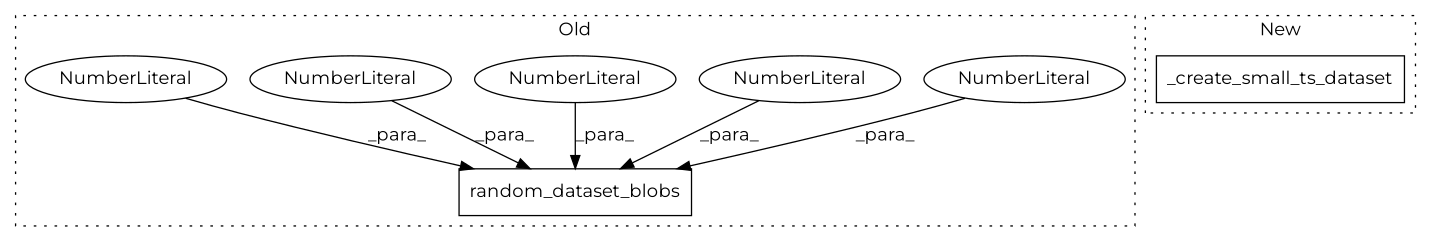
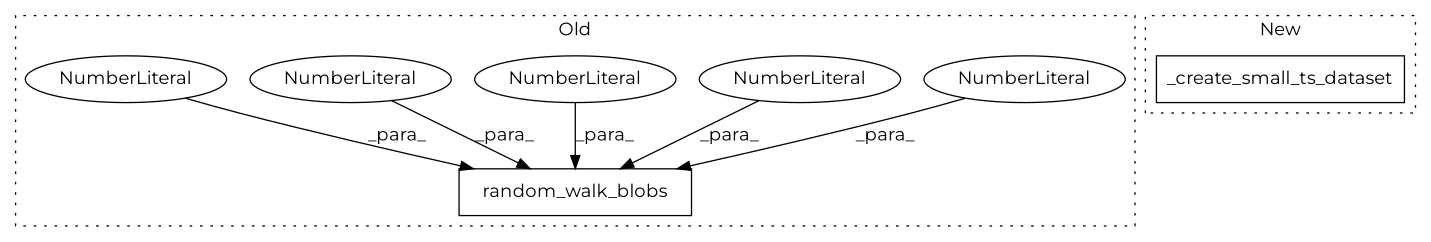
(575, 192) -> (575, 192)
